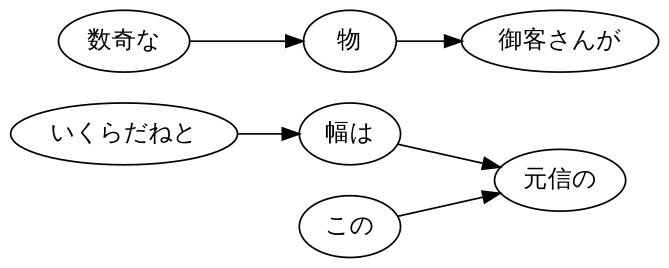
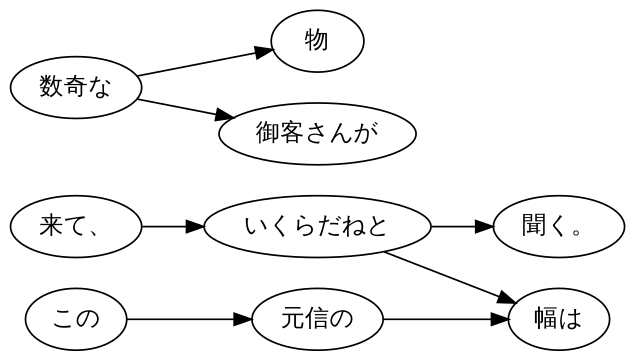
(420, 41) -> (177, 107)
(440, 154) -> (438, 319)
none -> (76, 227)
none -> (559, 227)
